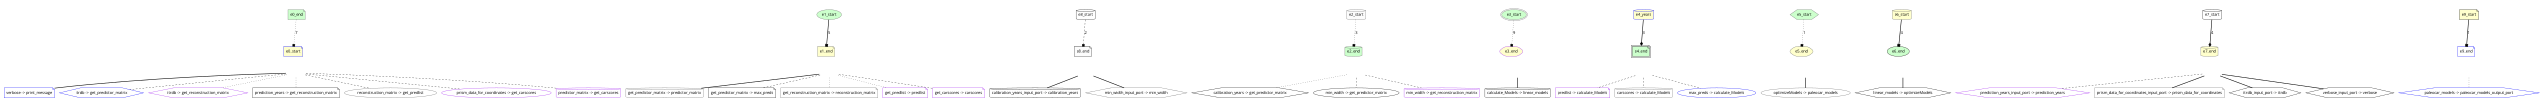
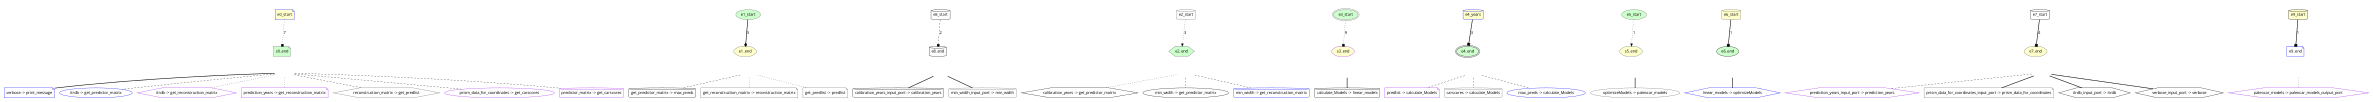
(1804, 15) -> (1634, 15)
(2469, 15) -> (2298, 15)
(1642, 31) -> (1471, 31)
(2211, 31) -> (2038, 32)
(295, 32) -> (283, 32)
(828, 32) -> (747, 31)
(1355, 32) -> (1184, 32)
(1803, 32) -> (1633, 32)
(1902, 33) -> (1731, 33)
(826, 51) -> (745, 51)
(1083, 51) -> (938, 51)
(1353, 51) -> (1182, 51)
(1641, 51) -> (1468, 51)
(2209, 51) -> (2036, 51)
(101, 93) -> (96, 93)
(296, 93) -> (285, 93)
(391, 93) -> (386, 93)
(665, 93) -> none
(742, 93) -> (662, 93)
(905, 93) -> (825, 93)
(959, 93) -> none
(1136, 93) -> (983, 93)
(1442, 93) -> (1271, 93)
(1903, 93) -> (1732, 93)
(2469, 93) -> (2298, 93)
